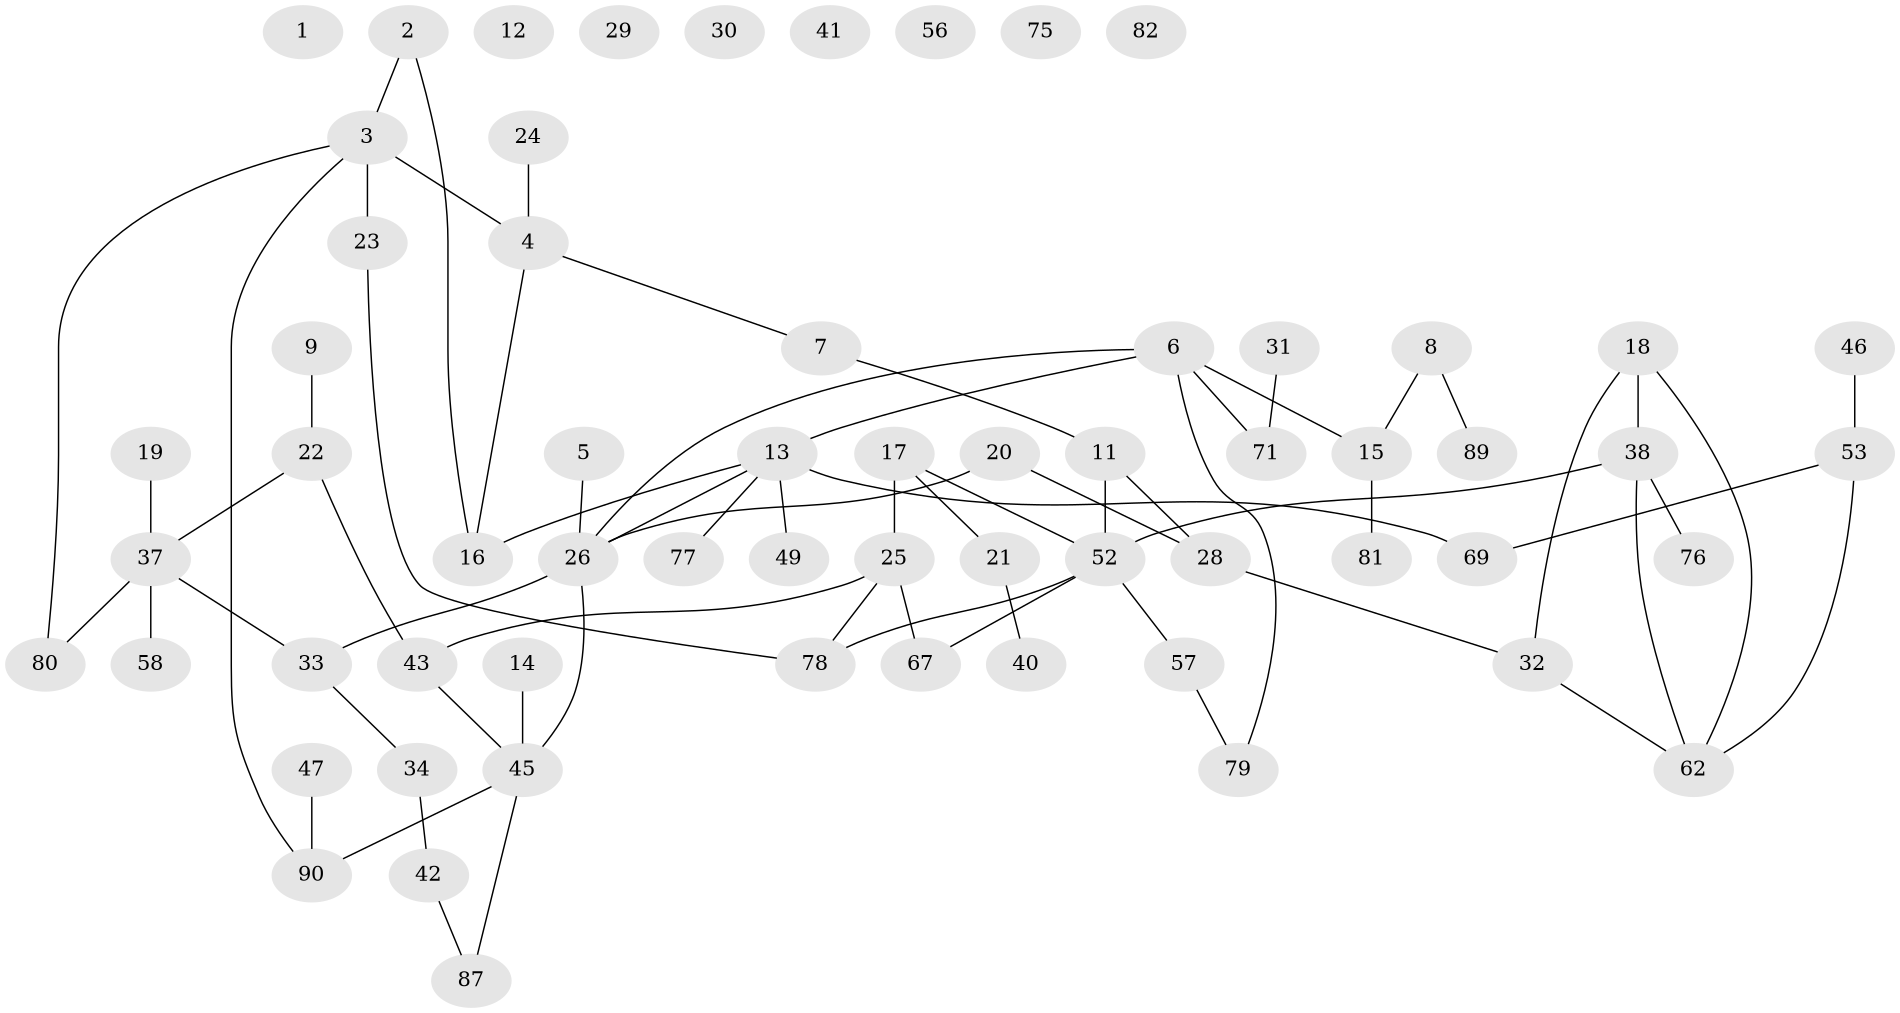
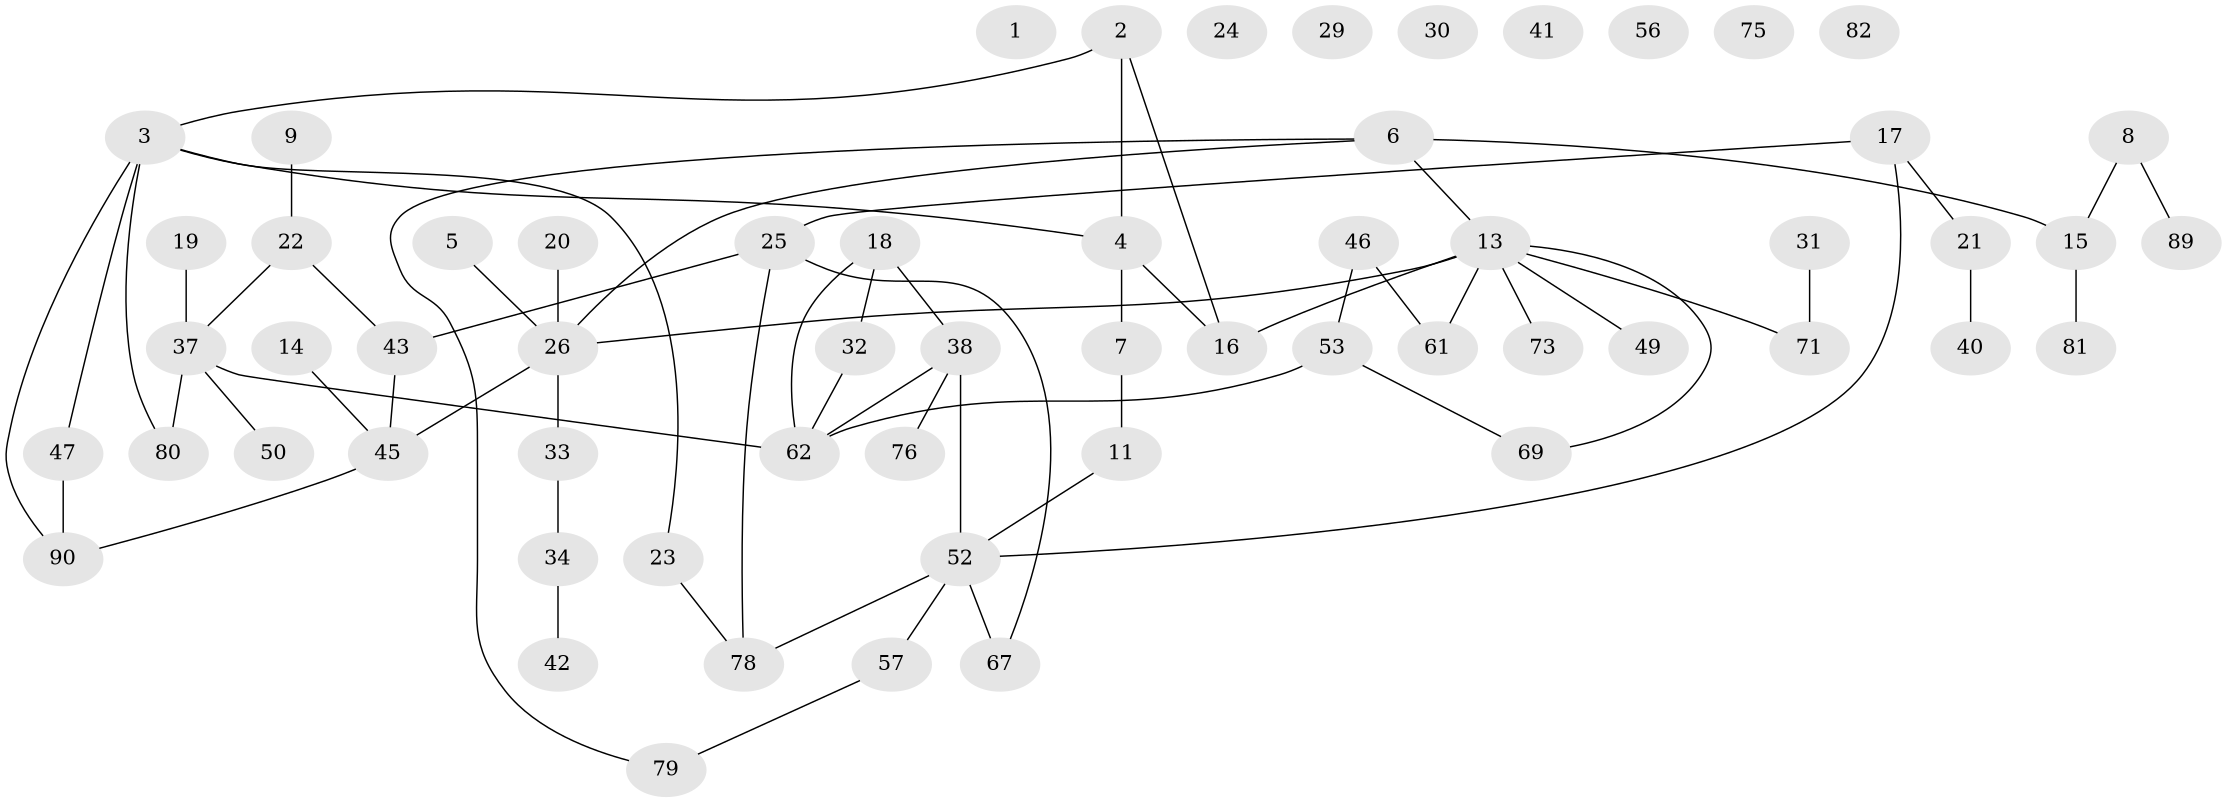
(514, 32) -> none
(528, 190) -> (1122, 130)
none -> (101, 295)
none -> (1438, 348)
(1220, 401) -> (1647, 288)
(684, 559) -> (1543, 348)
(1211, 559) -> none
(221, 605) -> (488, 410)
(151, 665) -> (274, 454)
(471, 981) -> none
